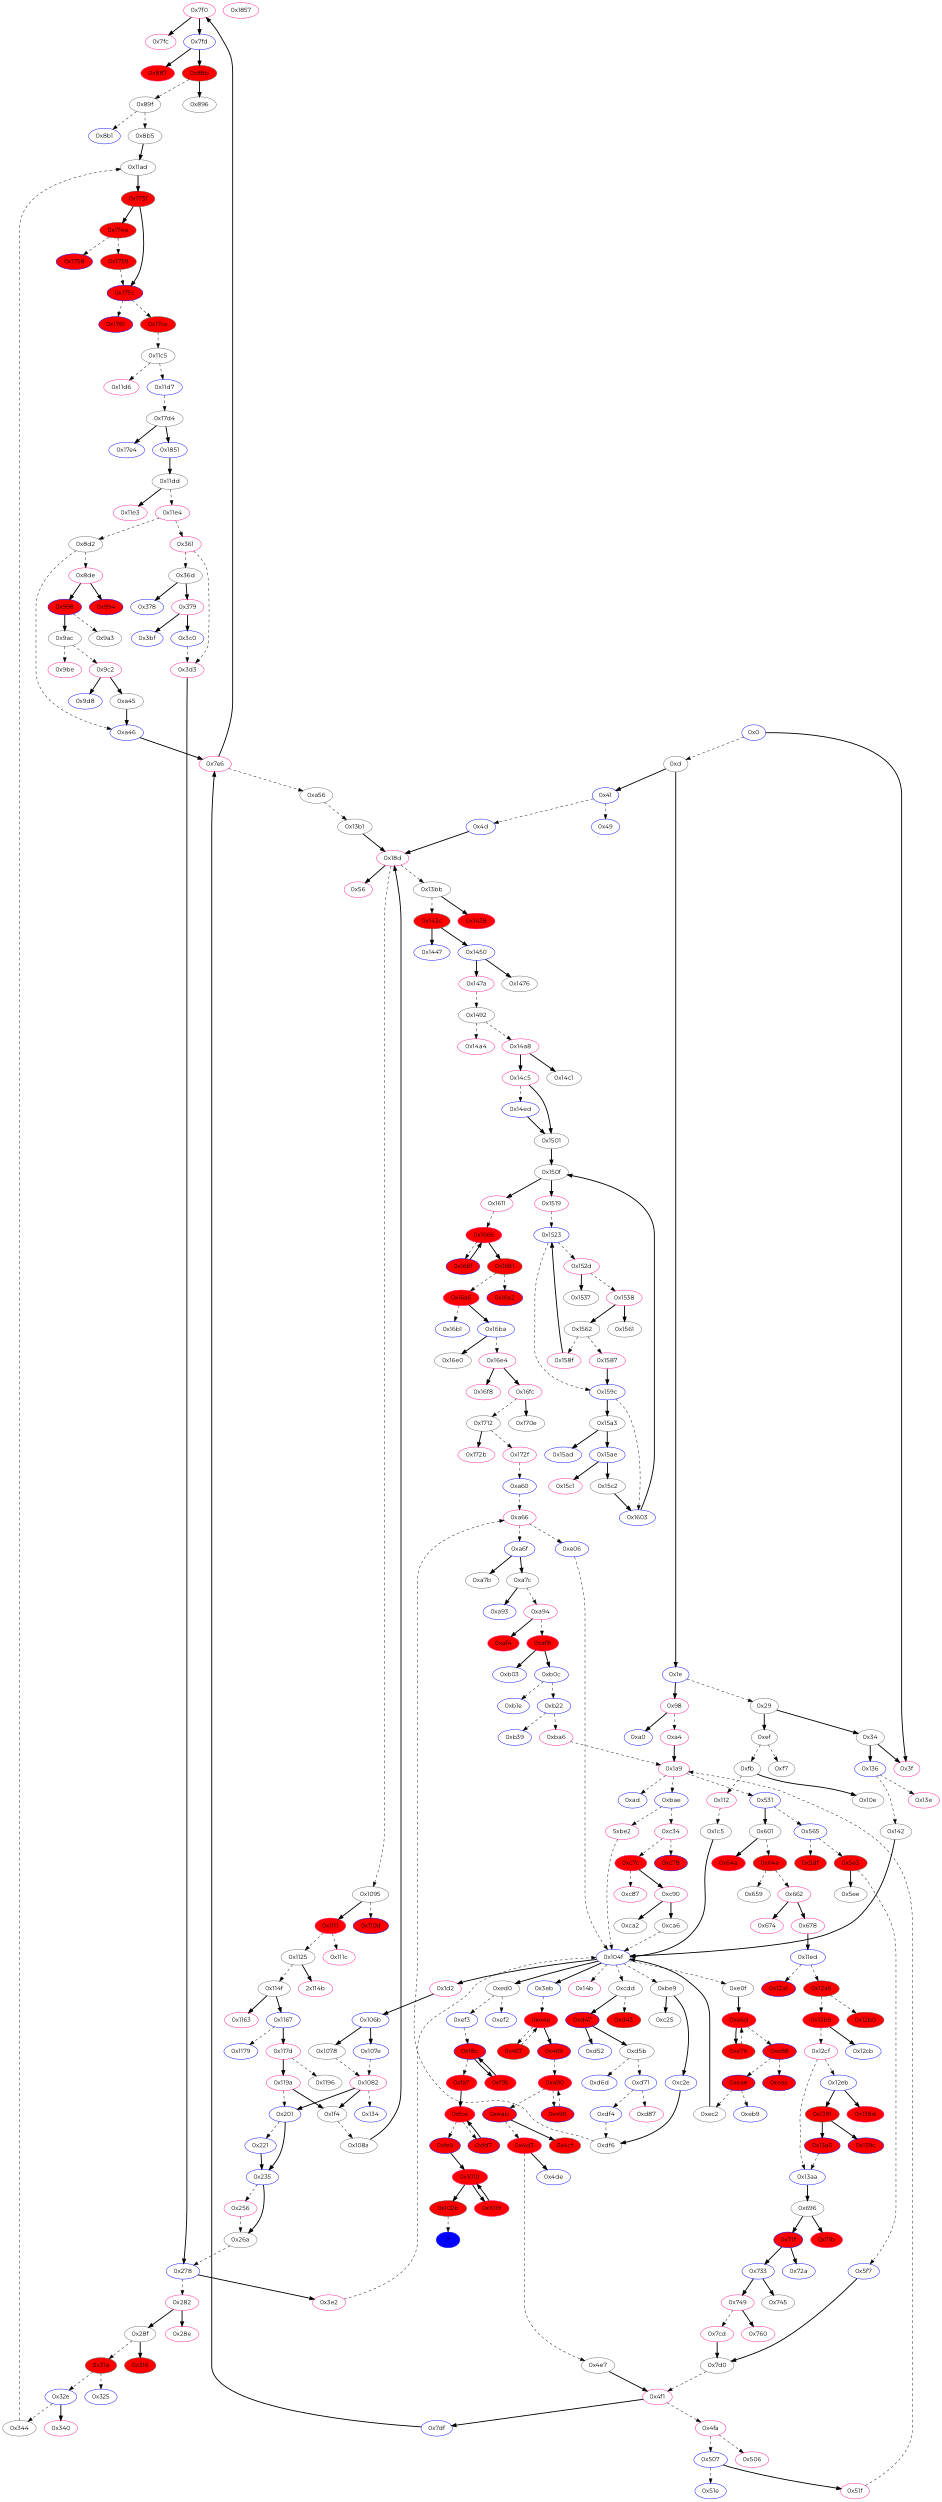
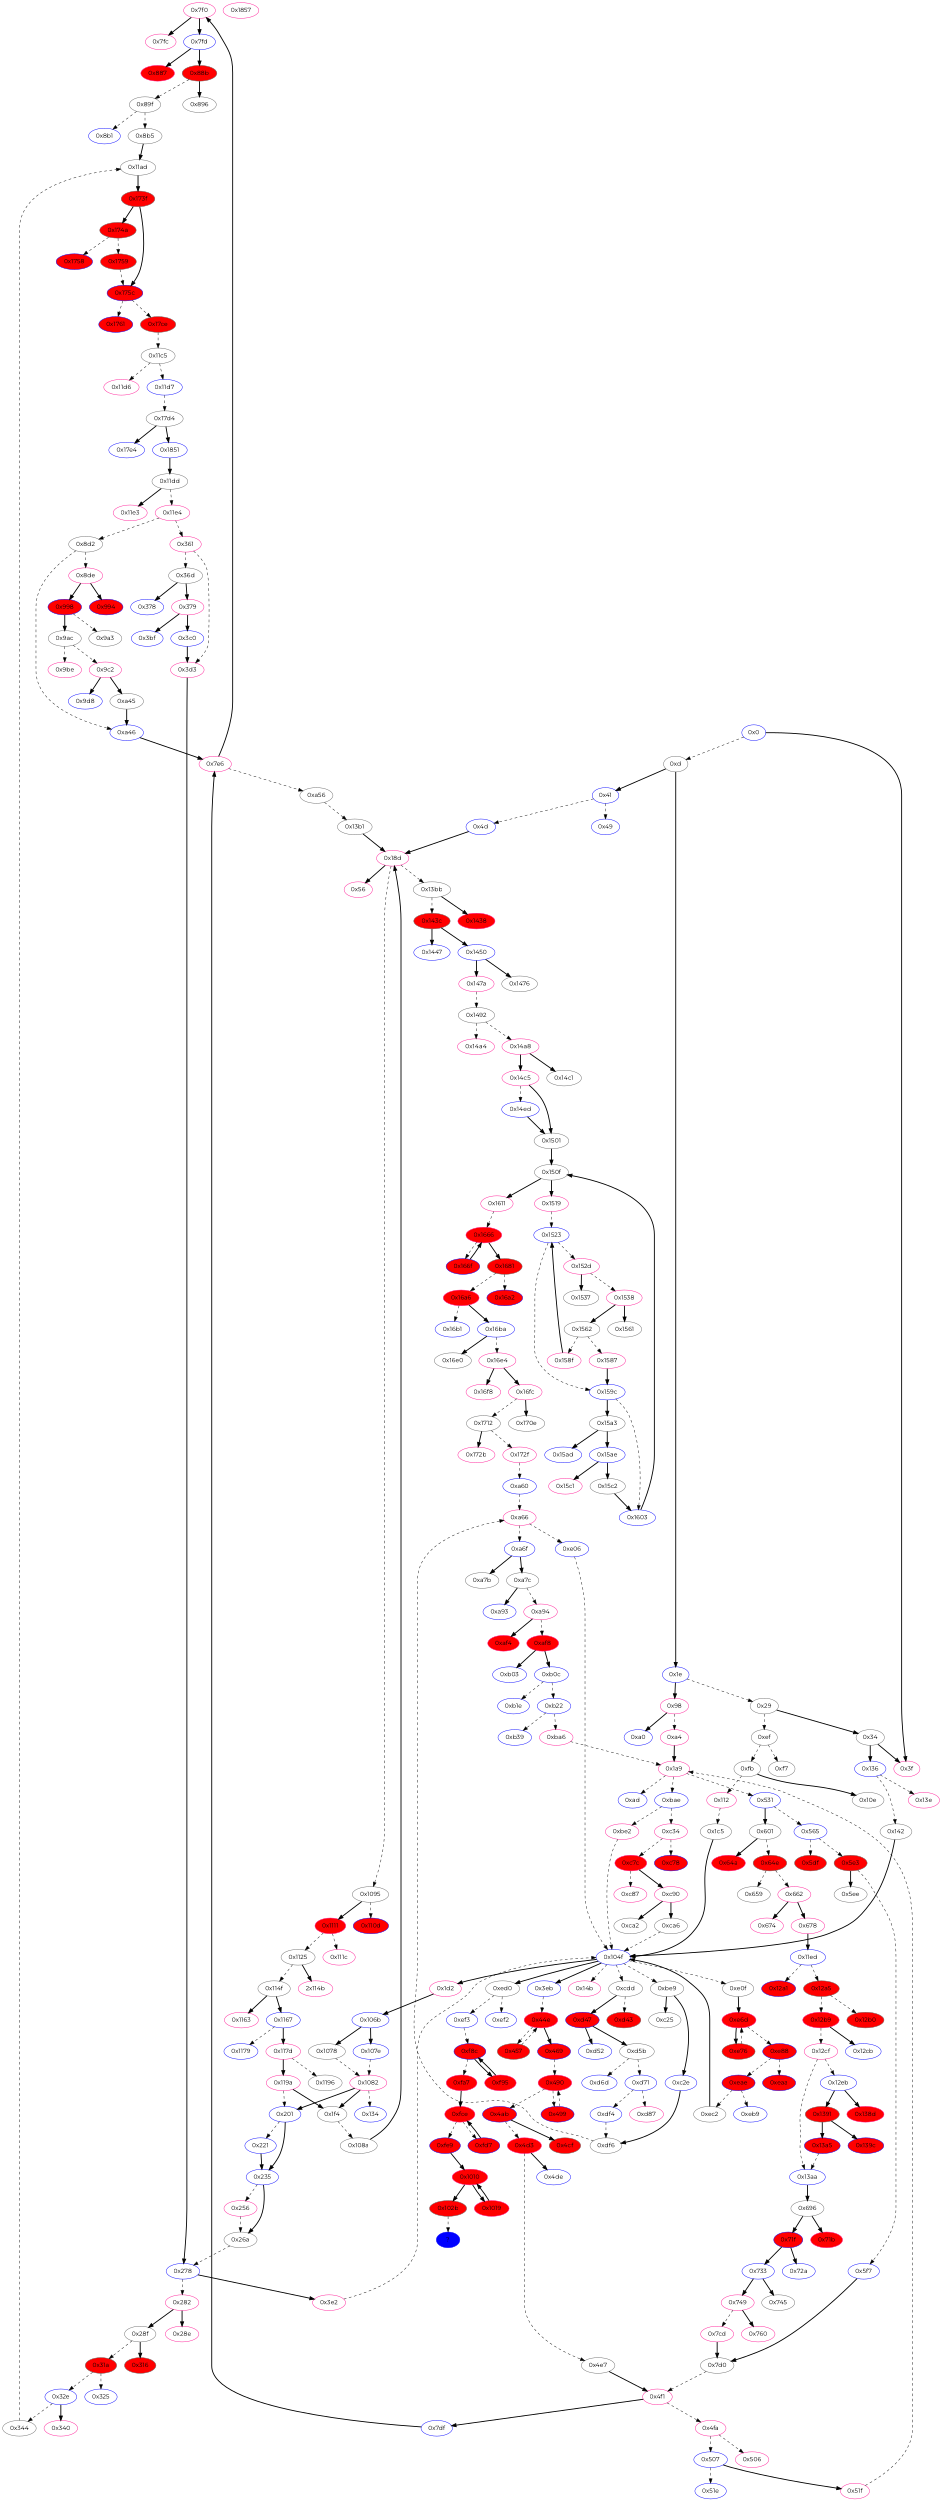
(187, 652) -> (187, 652)
(764, 1720) -> (764, 1720)
(622, 1832) -> (622, 1832)
